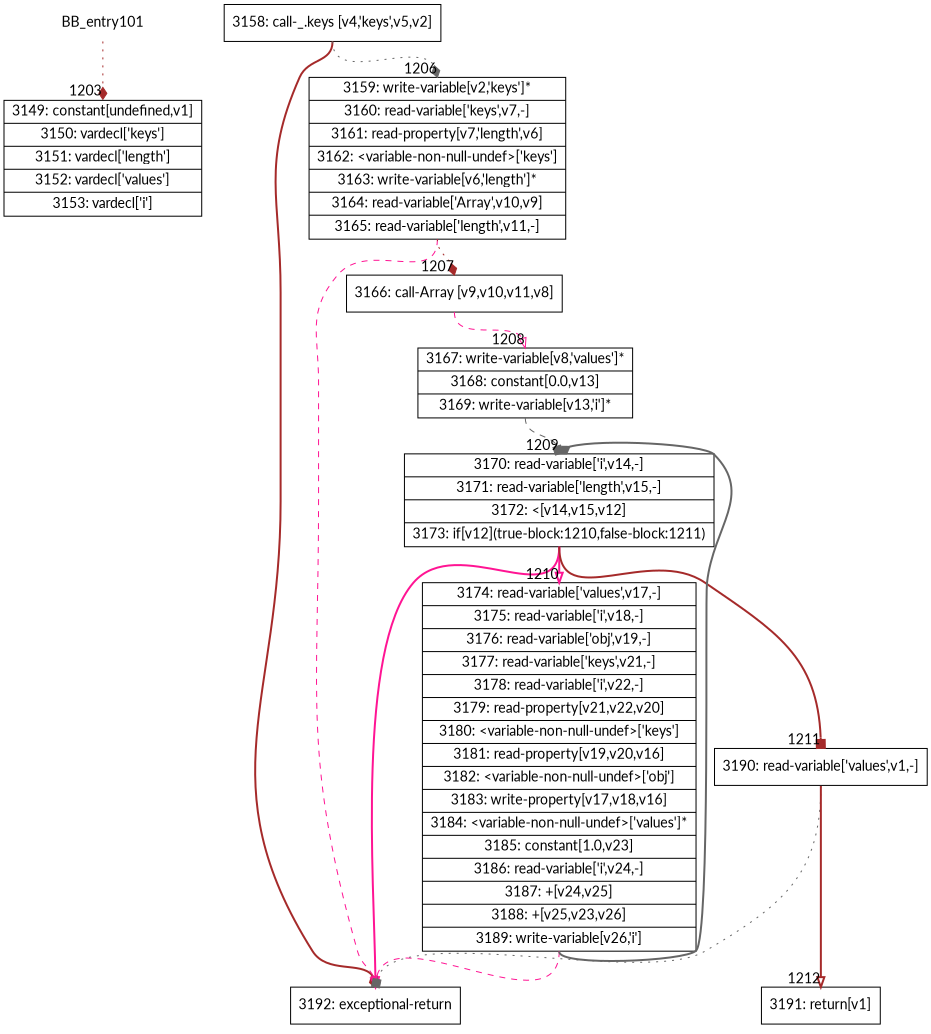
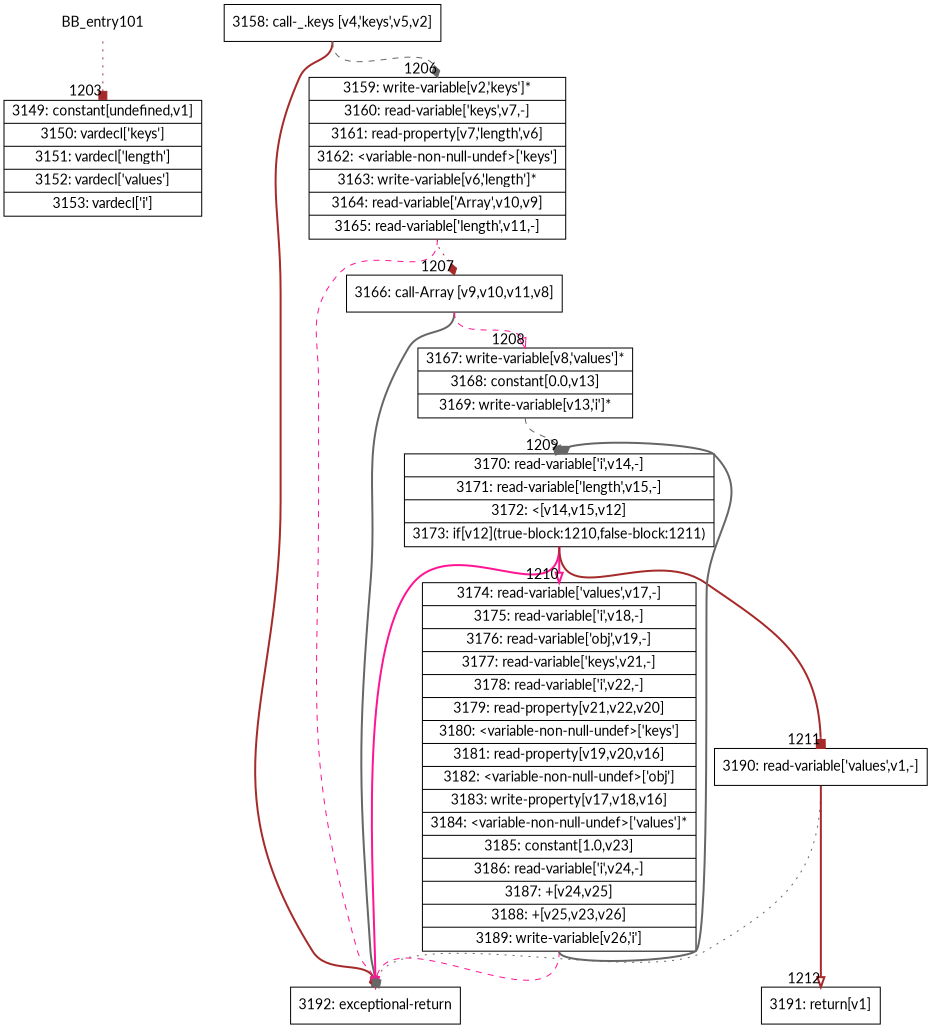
(379, 60) -> (379, 60)
(103, 65) -> (103, 65)
none -> (367, 628)
